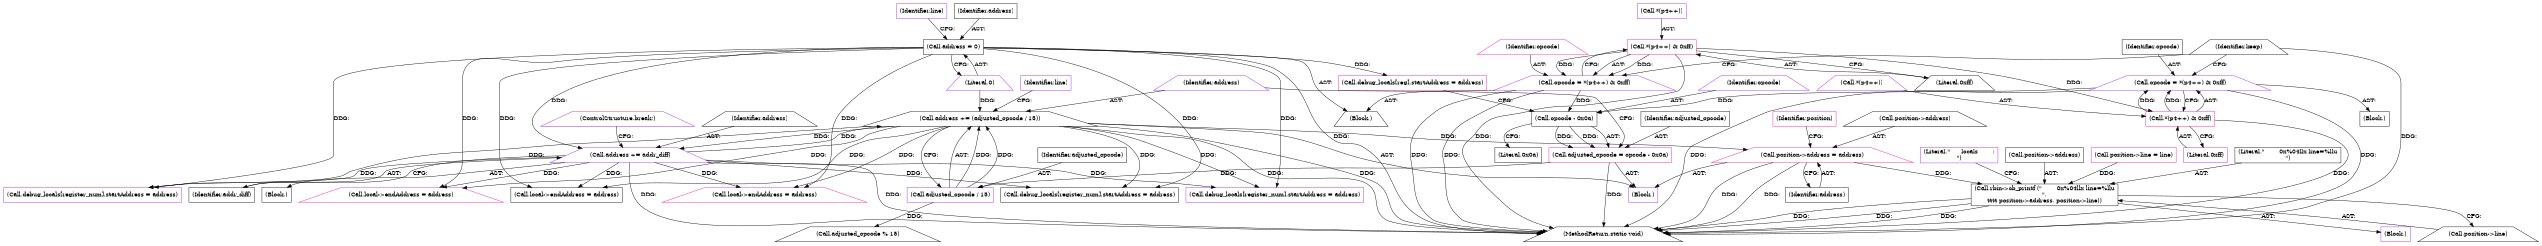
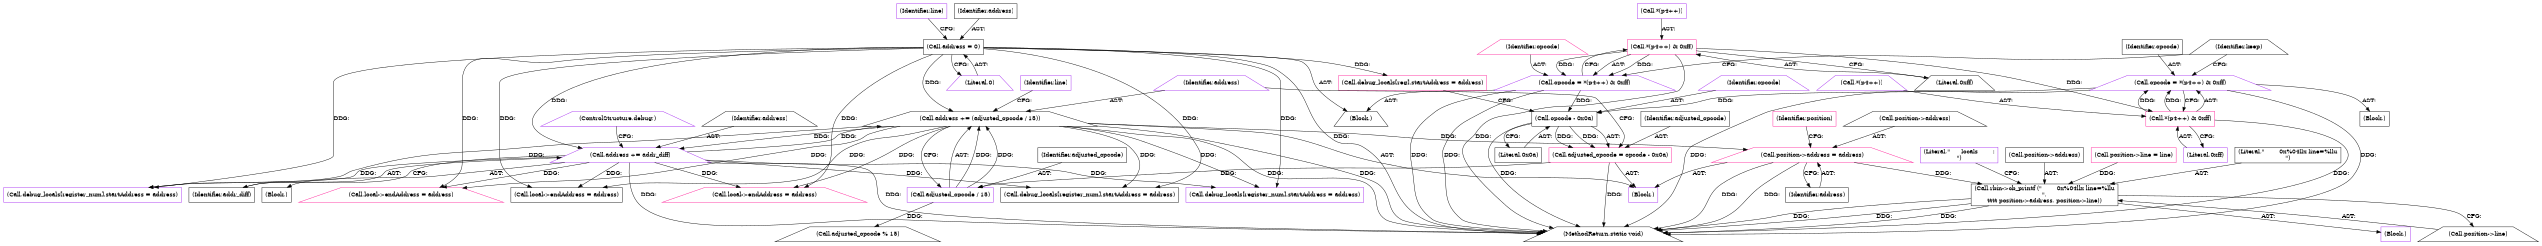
(980, 99) -> (923, 84)
(618, 119) -> (618, 119)
none -> (1534, 137)
(2169, 221) -> (1506, 183)
